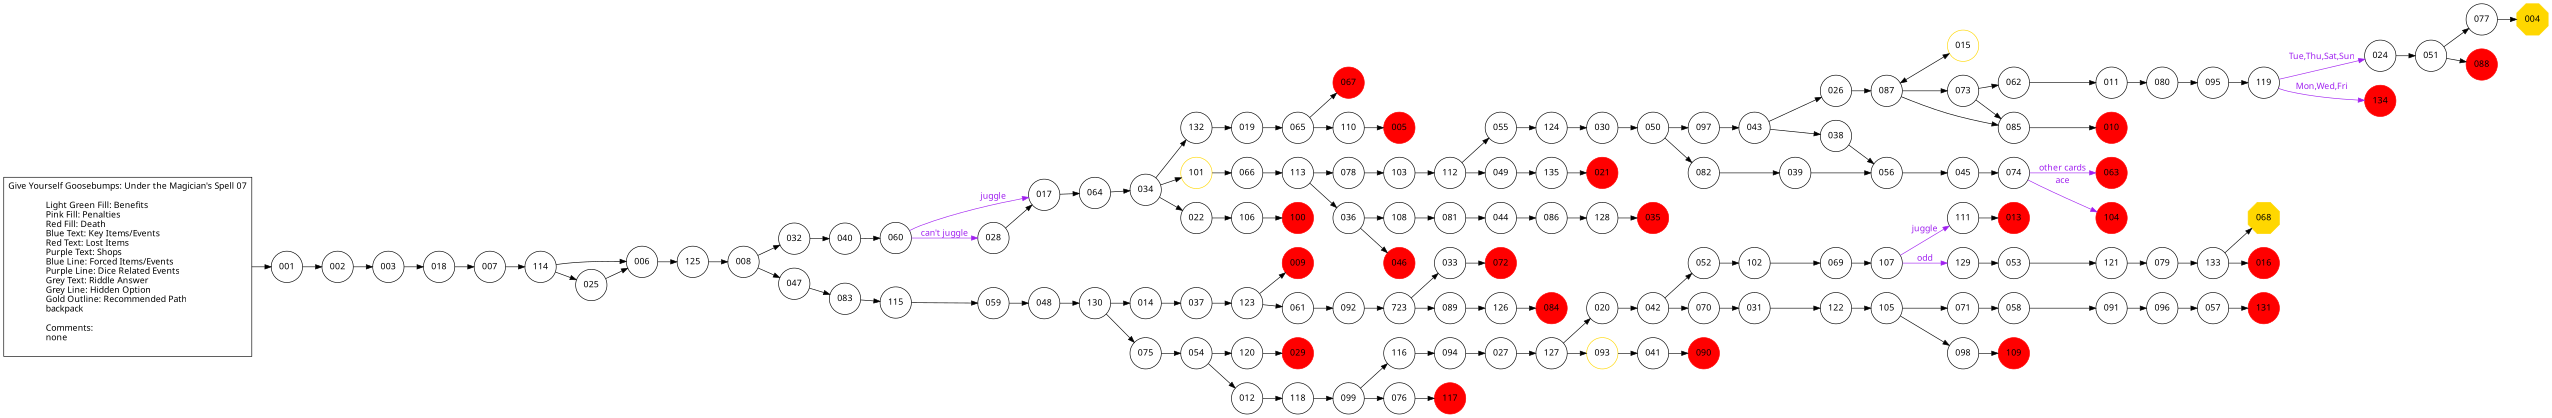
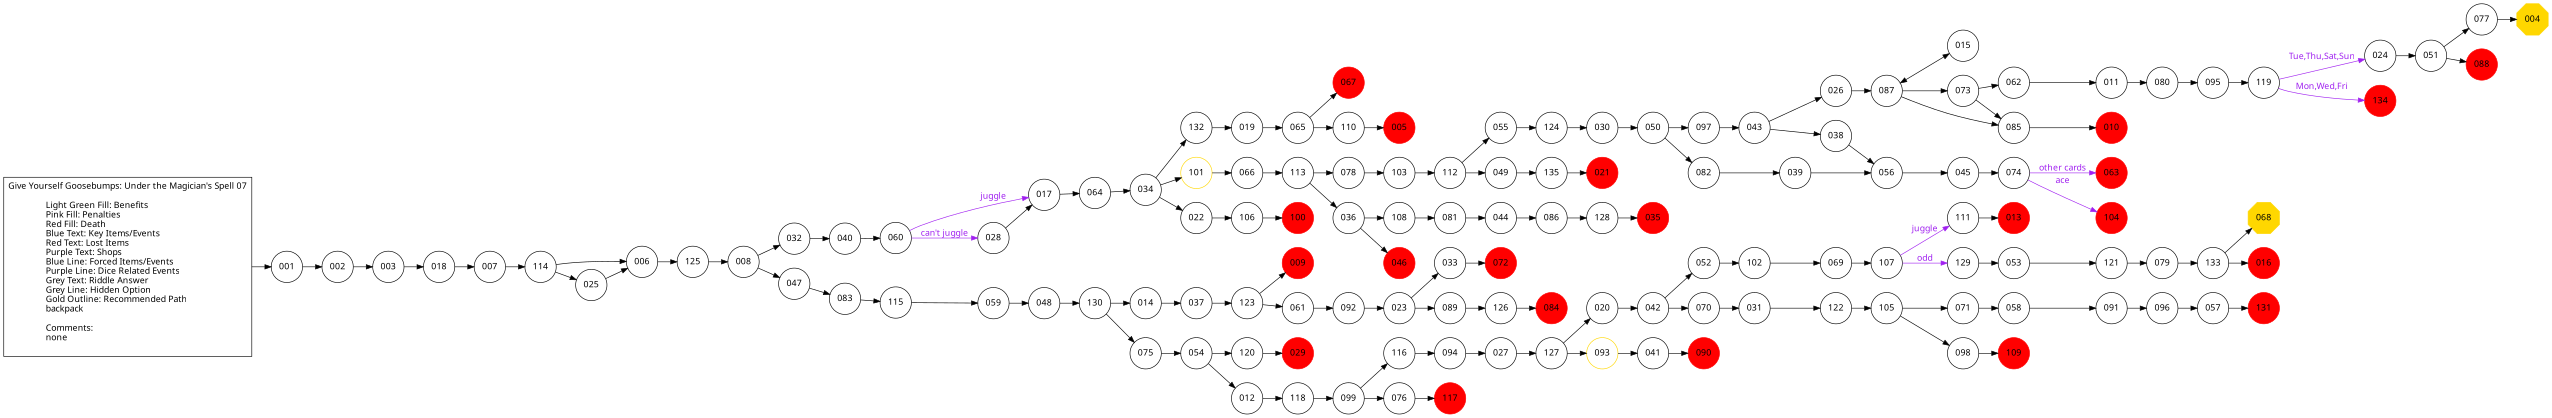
(1963, 46) -> (1963, 46)
(1399, 308) -> (1399, 308)
